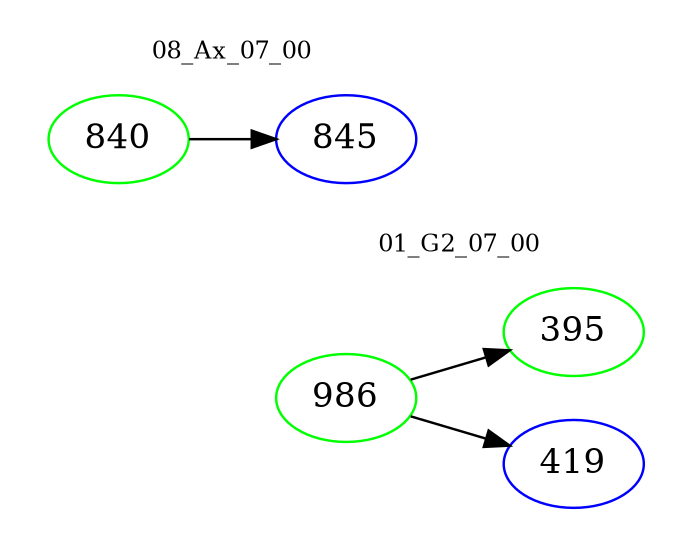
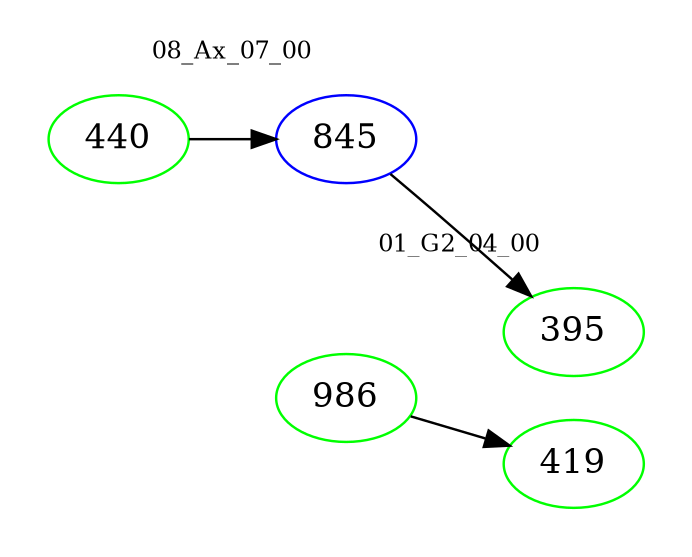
(119, 139) -> (119, 139)
(460, 245) -> (460, 245)
(448, 369) -> (464, 237)
(574, 464) -> (574, 464)
